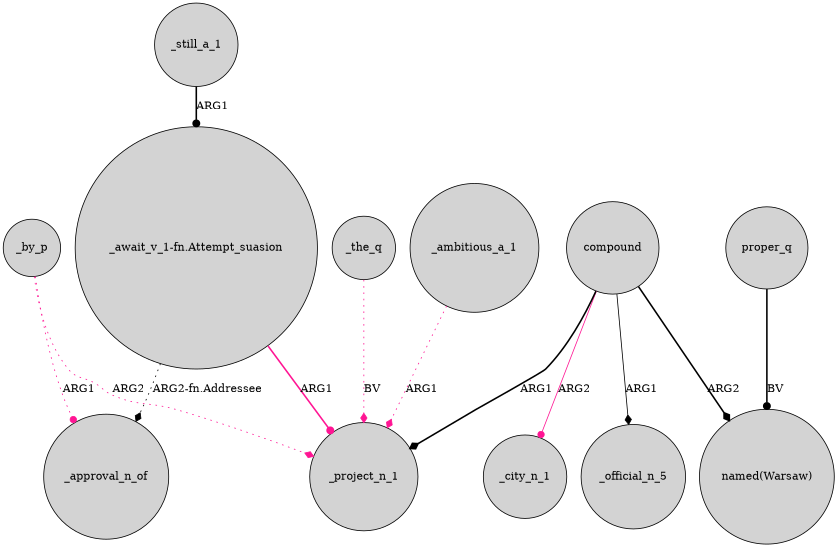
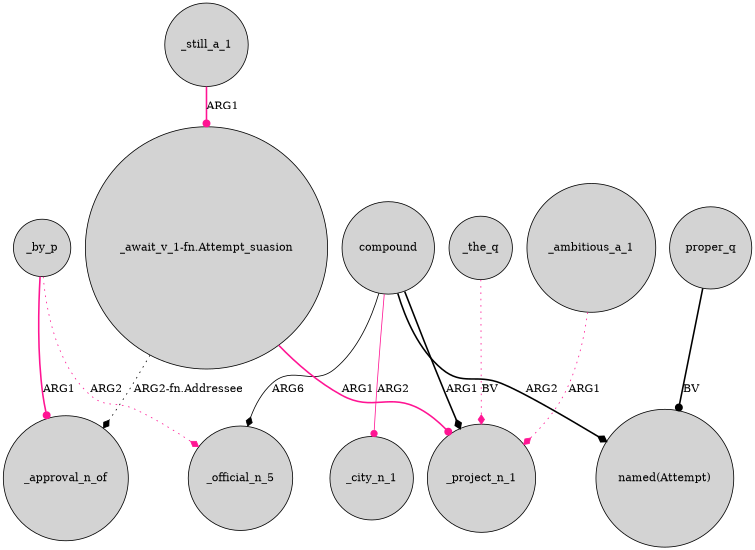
(196, 103) -> (206, 103)
(49, 348) -> (39, 344)
(642, 389) -> (288, 389)
(136, 402) -> (84, 388)
(767, 477) -> (665, 478)
